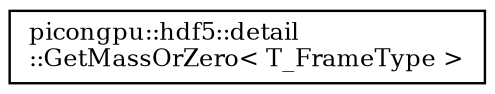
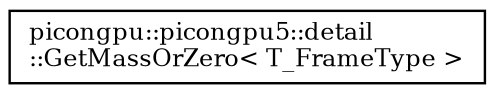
(247, 47) -> (247, 47)
